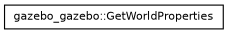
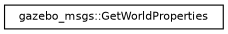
(114, 17) -> (114, 17)
